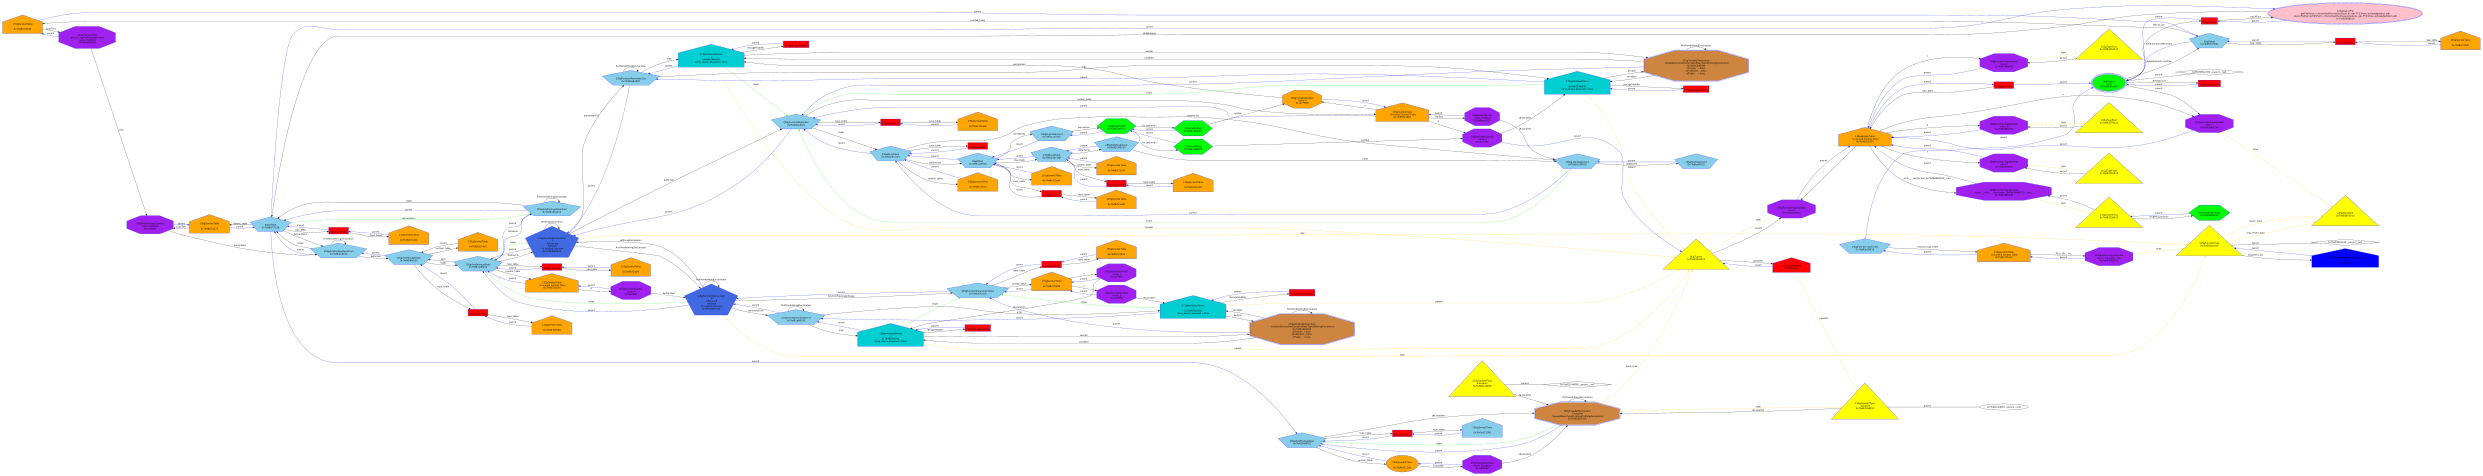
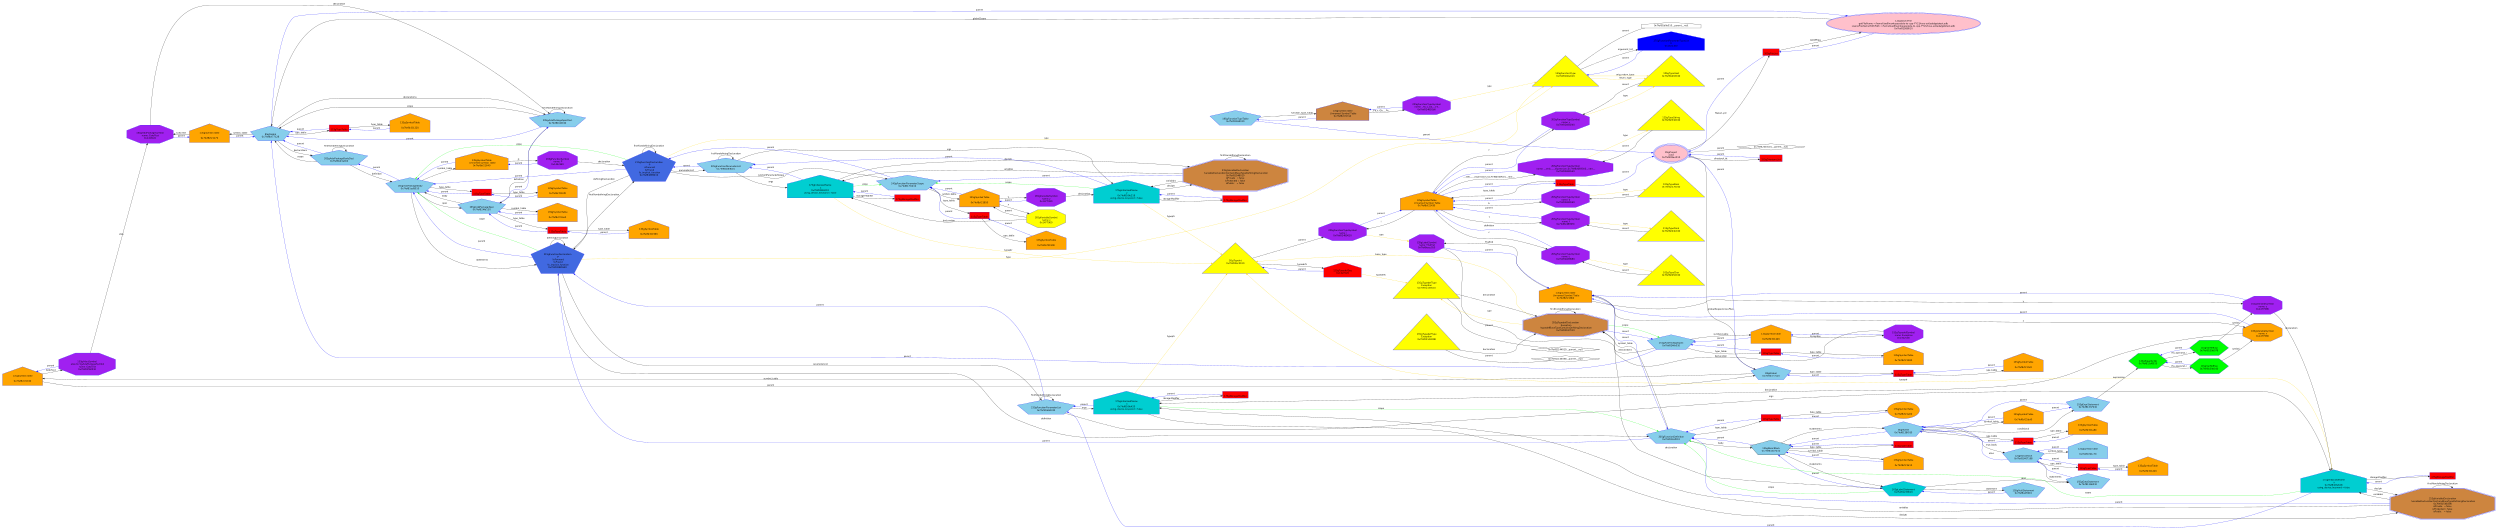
(1119, 15) -> (898, 386)
(2159, 44) -> (1721, 169)
(1927, 73) -> (1489, 226)
(2109, 83) -> (1671, 153)
(2165, 93) -> (1613, 98)
(978, 122) -> (1903, 410)
(1088, 134) -> (2056, 410)
(1620, 153) -> (1920, 294)
(891, 154) -> (1771, 448)
(1019, 156) -> (1991, 453)
(1343, 160) -> (1997, 481)
(1577, 162) -> (1903, 489)
(1116, 167) -> (2088, 450)
(1019, 174) -> (1991, 422)
(2209, 213) -> none
(410, 220) -> (293, 151)
(1743, 232) -> (1387, 238)
(2345, 242) -> (1671, 25)
(440, 246) -> (519, 215)
(2004, 253) -> (1343, 112)
(1116, 273) -> (1046, 219)
(1087, 281) -> (1010, 214)
(750, 363) -> (882, 358)
(2004, 407) -> (1565, 350)
(1482, 429) -> (1903, 357)
(1402, 464) -> (1771, 335)
